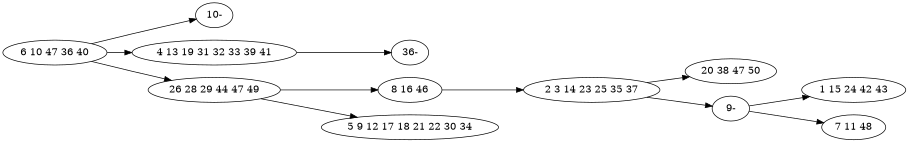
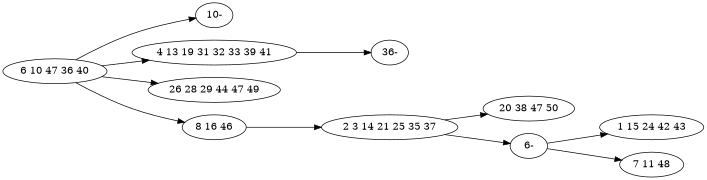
(326, 90) -> (125, 106)
(592, 90) -> (390, 127)
(731, 109) -> (529, 146)
(410, 127) -> none
